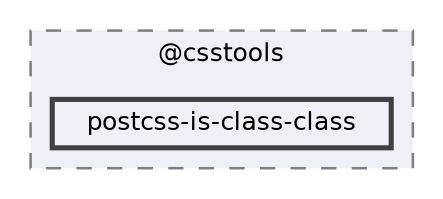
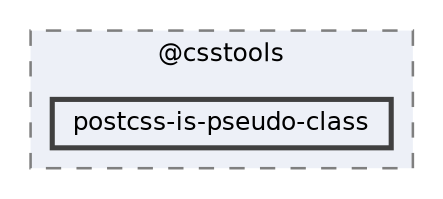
(222, 124) -> (222, 124)
